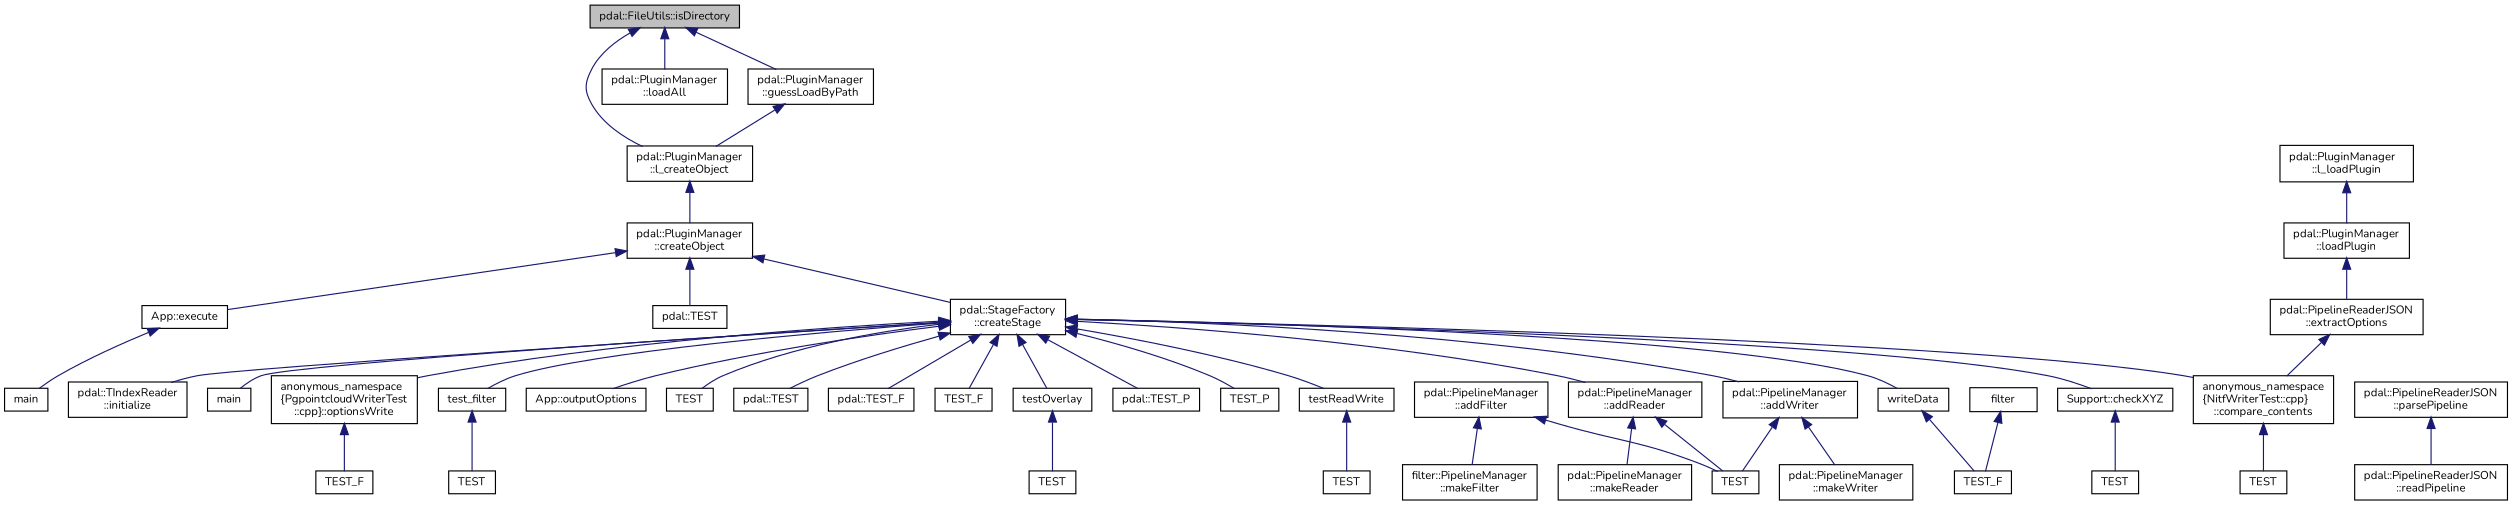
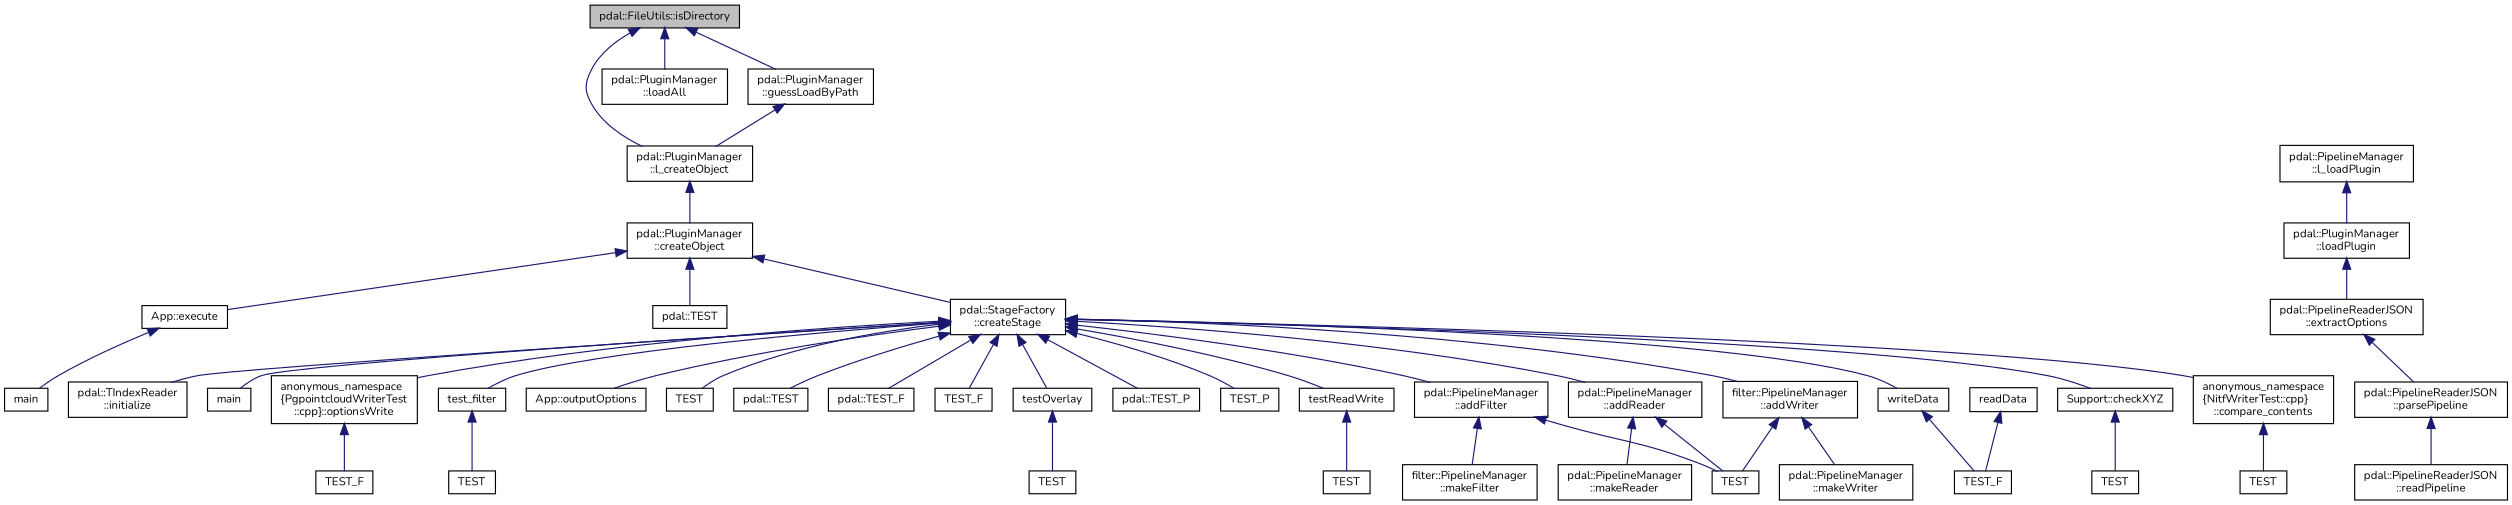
(2347, 164) -> (2347, 164)
none -> (1255, 349)
(2304, 359) -> (2393, 362)
(1790, 400) -> (1790, 400)
(2003, 400) -> (2003, 400)
